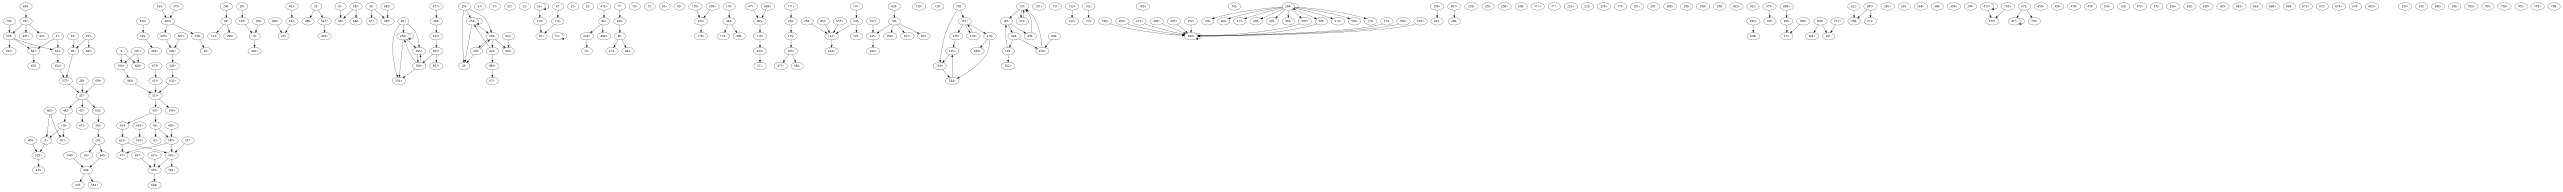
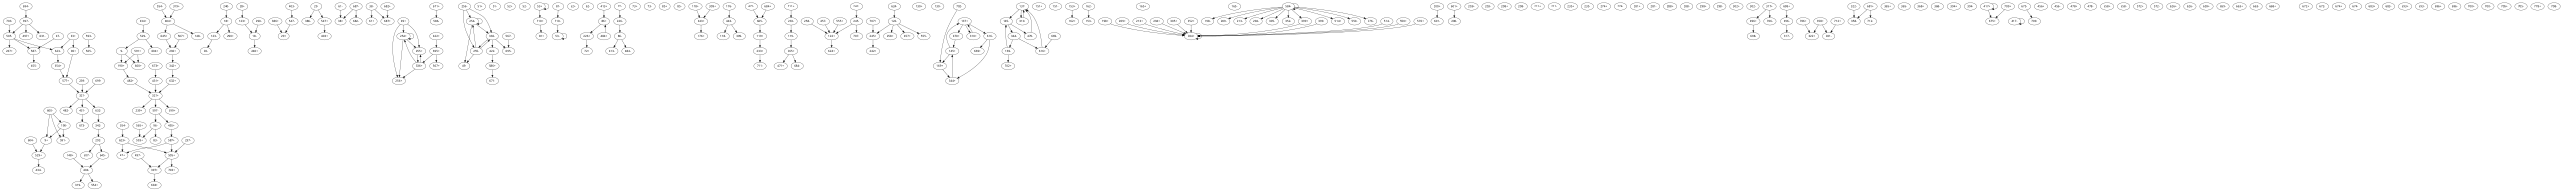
(2289, 6) -> none
none -> (2389, 6)
(962, 13) -> (947, 34)
(1304, 13) -> none
none -> (1762, 13)
(2020, 13) -> none
(436, 28) -> none
(550, 28) -> (558, 28)
(603, 28) -> (605, 30)
(1796, 28) -> (1807, 28)
(462, 35) -> (465, 29)
(482, 37) -> (474, 37)
(58, 43) -> (66, 43)
(82, 43) -> none
none -> (133, 43)
(201, 43) -> (210, 43)
none -> (139, 111)
(65, 117) -> (56, 117)
(140, 118) -> (163, 117)
(163, 132) -> (148, 132)
(154, 155) -> none
